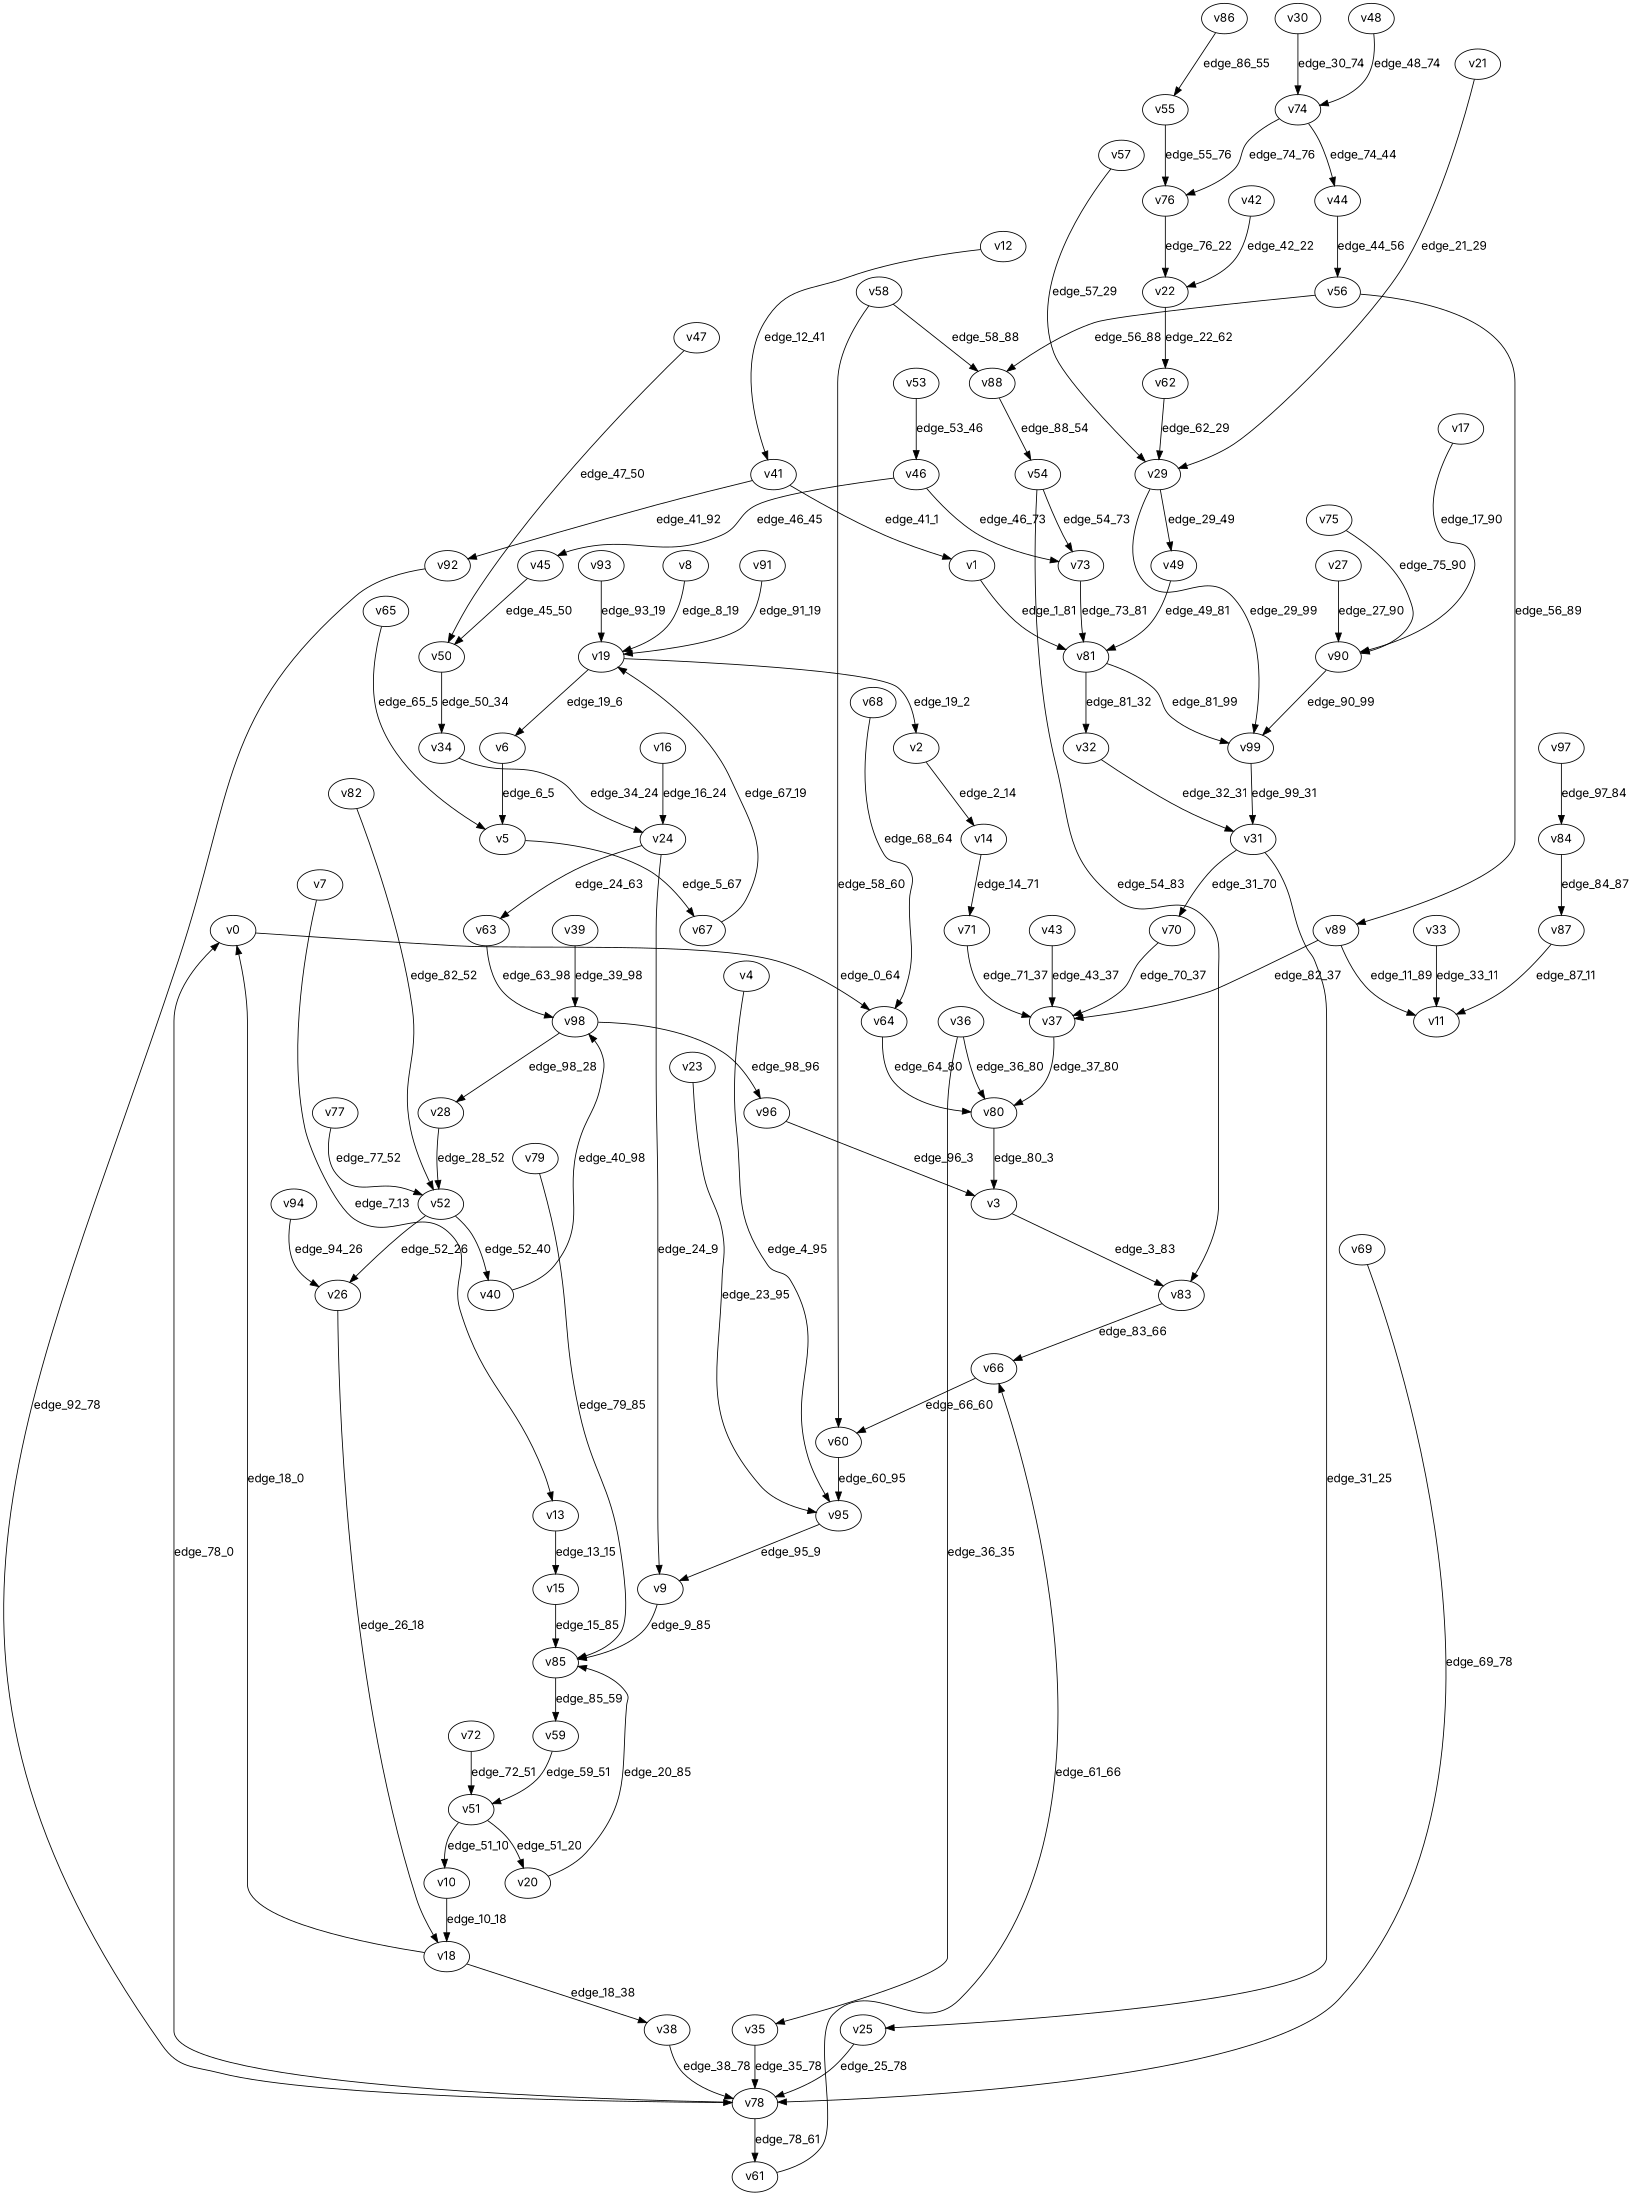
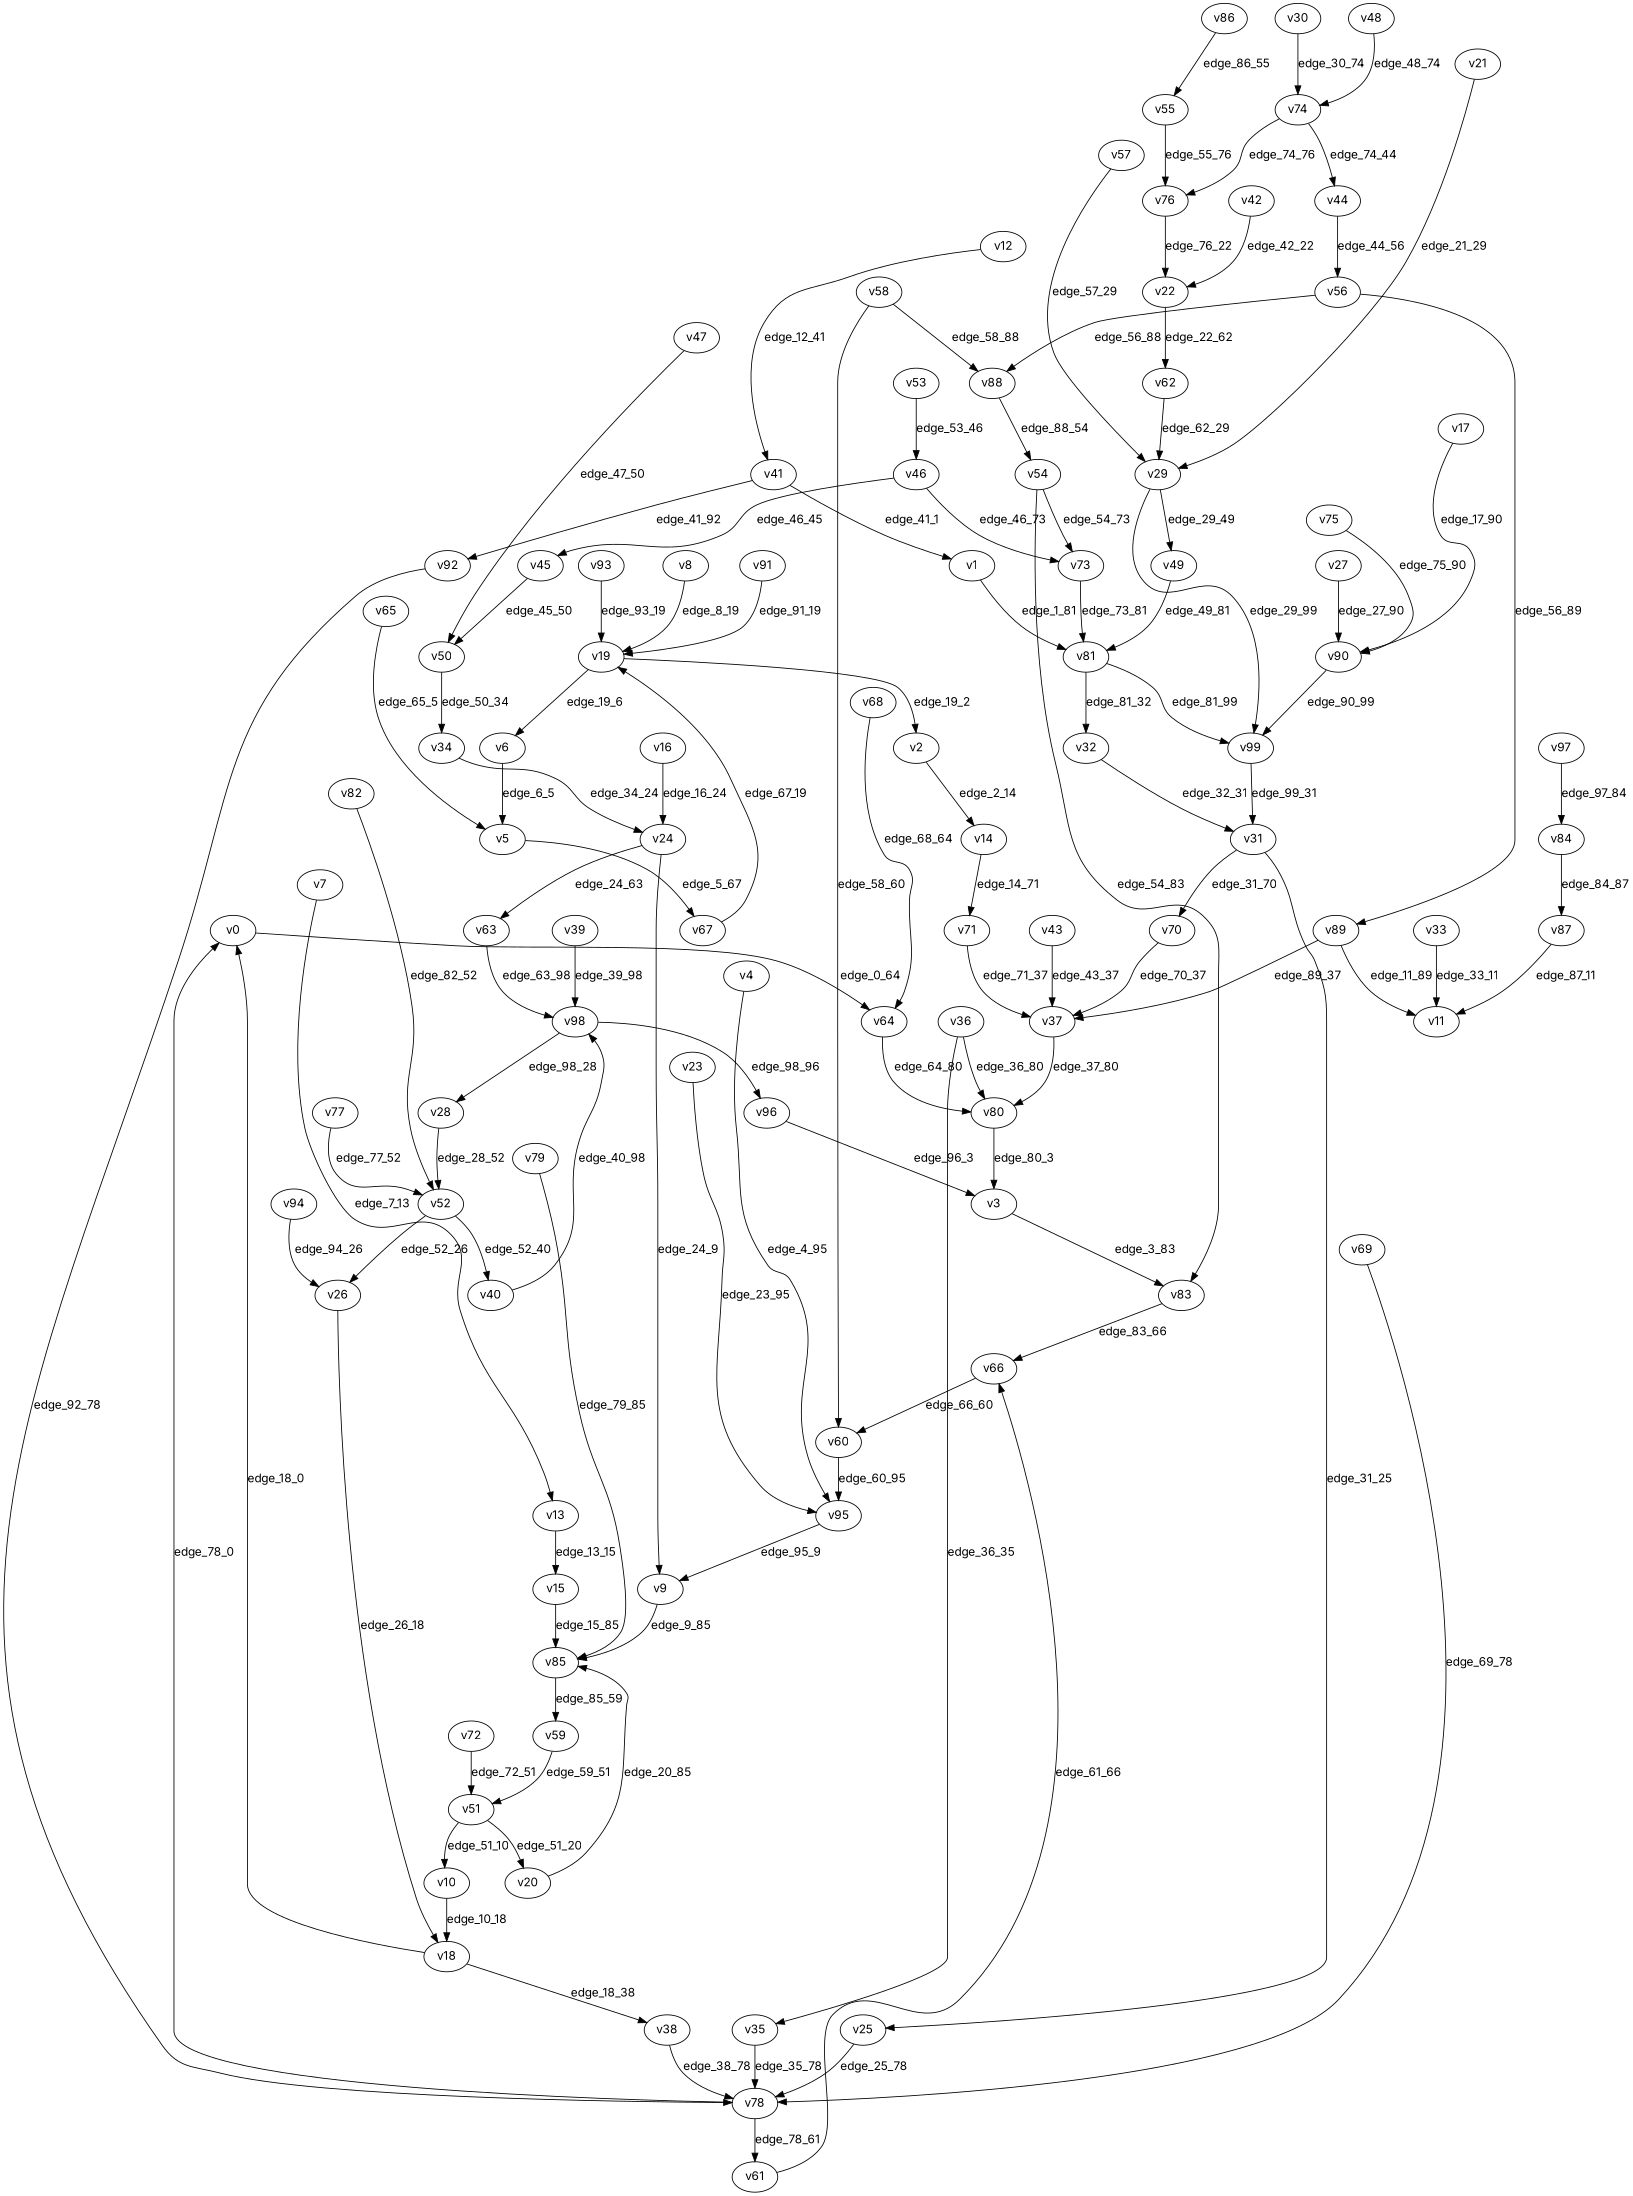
(1308, 976) -> (1308, 976)
